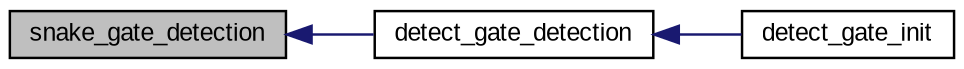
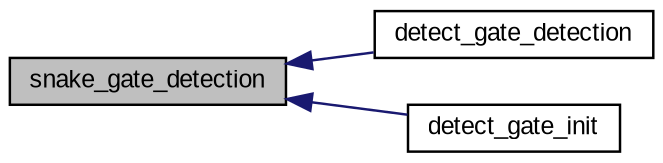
(710, 35) -> (360, 108)
